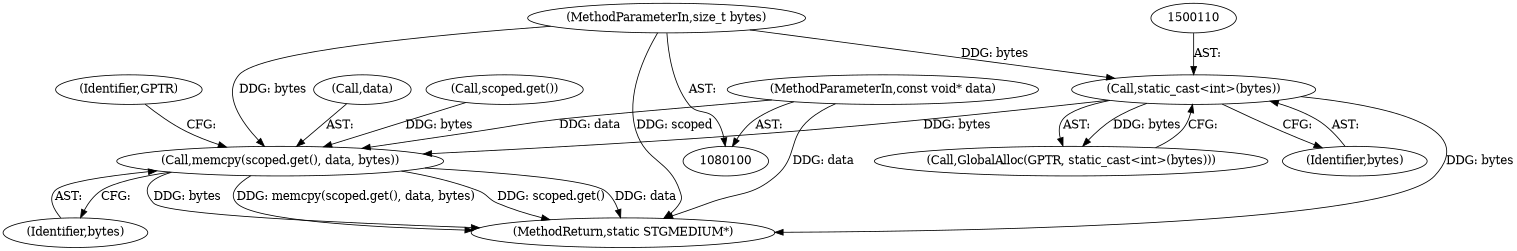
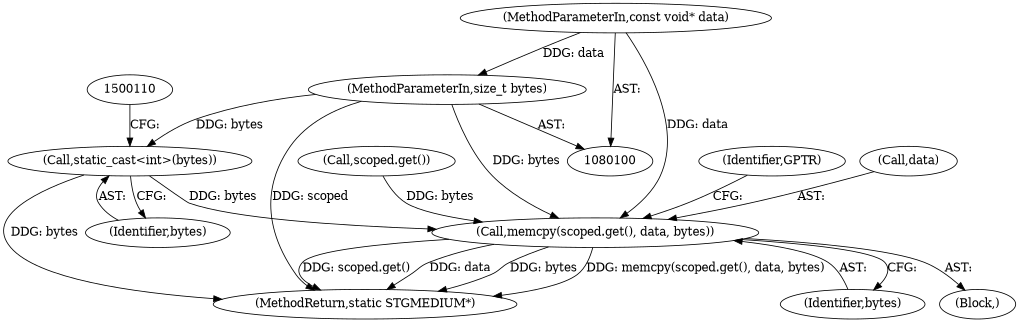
(1209, 54) -> (147, 125)
(1071, 161) -> none
(770, 180) -> (533, 52)
none -> (978, 304)
